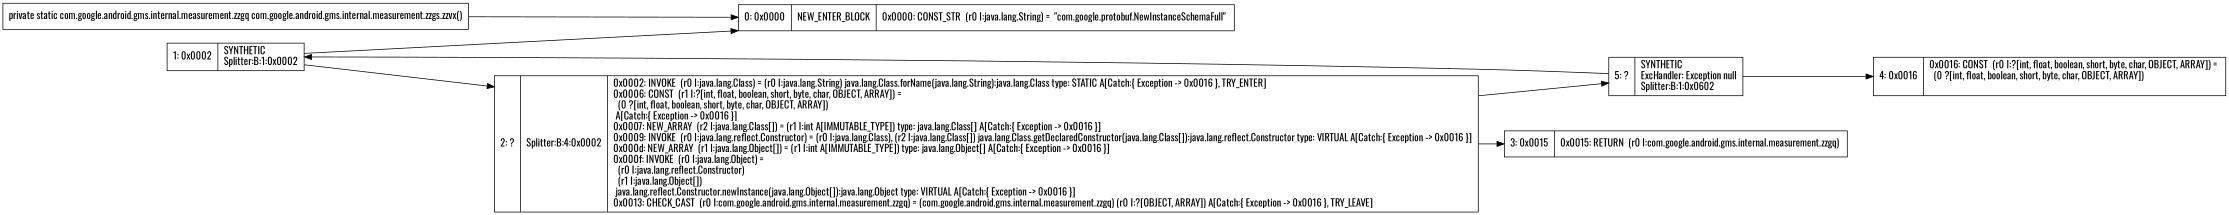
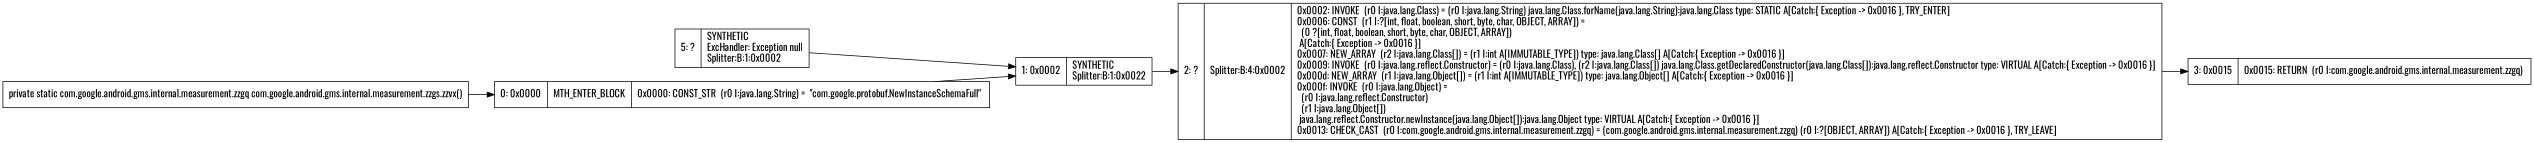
(834, 17) -> (589, 94)
(517, 42) -> (971, 79)
(261, 62) -> (1109, 76)
(2050, 76) -> none
(1678, 87) -> (744, 59)
(1540, 90) -> none
